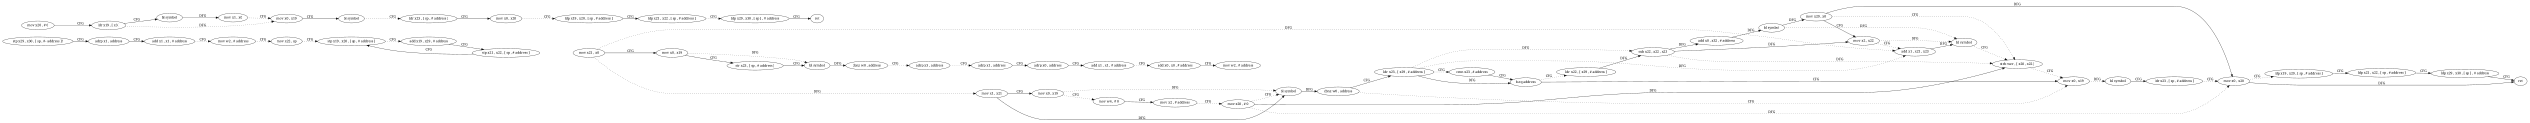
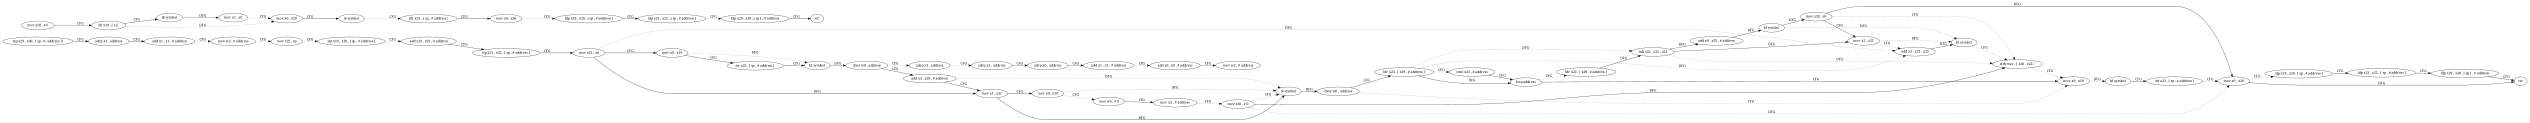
(421, 53) -> (555, 53)
none -> (930, 79)
(779, 94) -> (779, 94)
